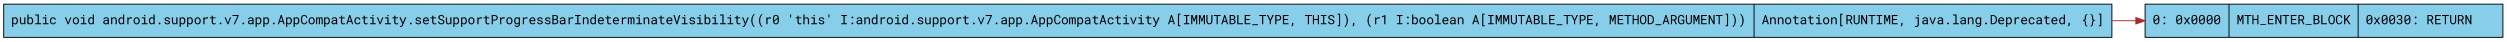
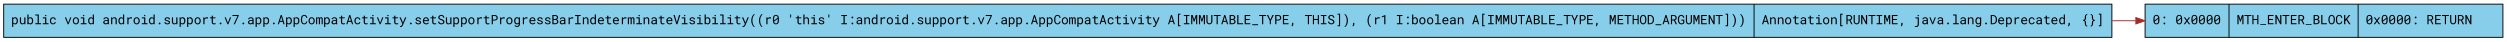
(2431, 20) -> (2431, 20)
